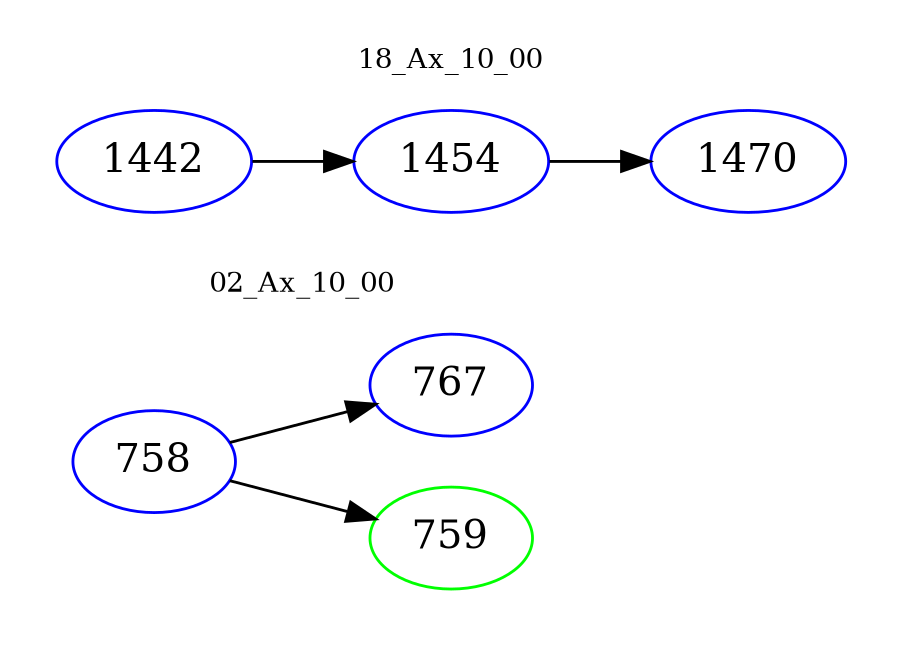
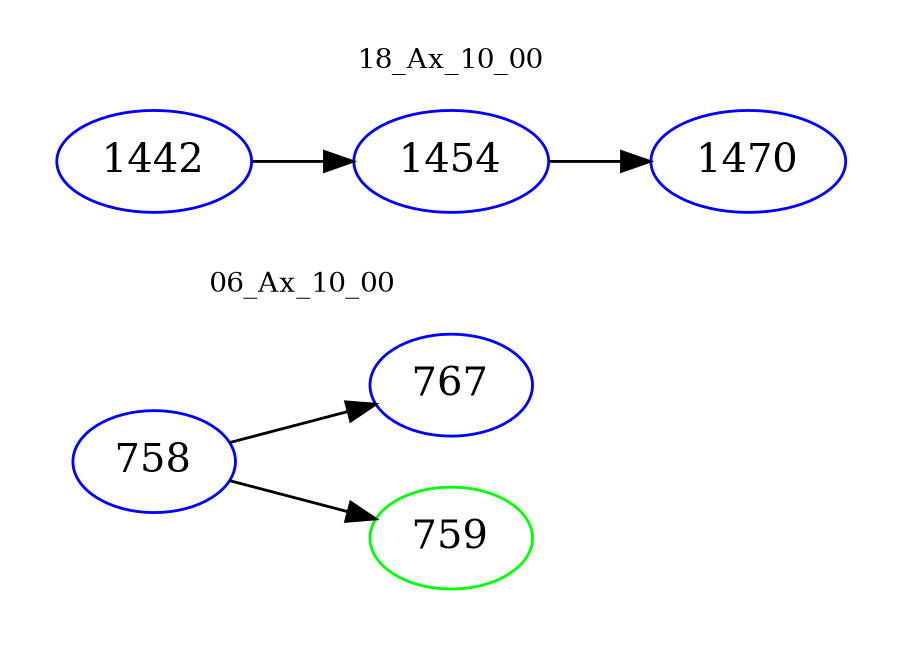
(303, 285) -> (303, 285)
